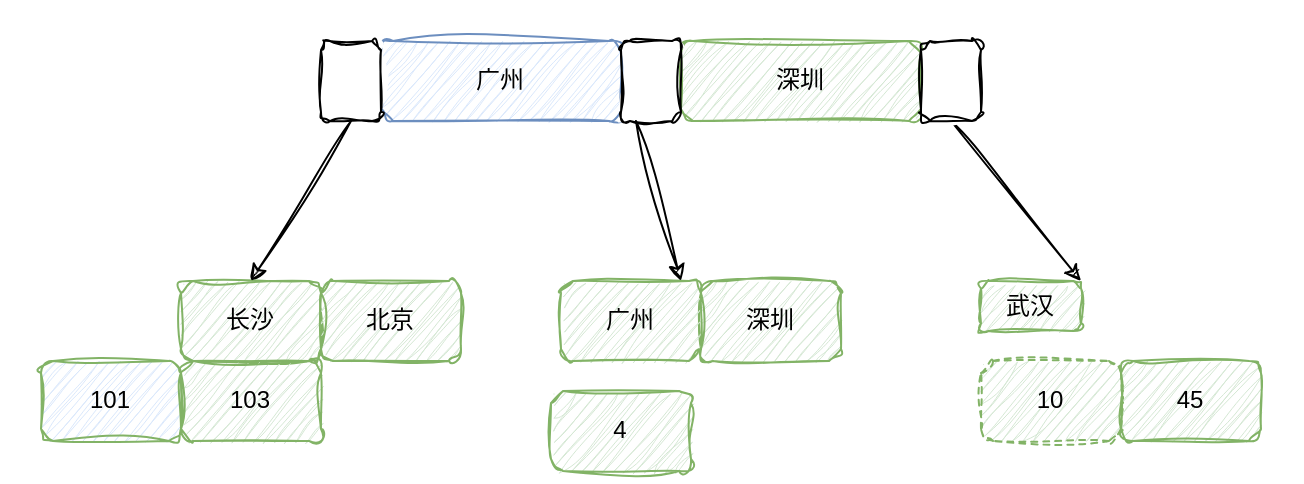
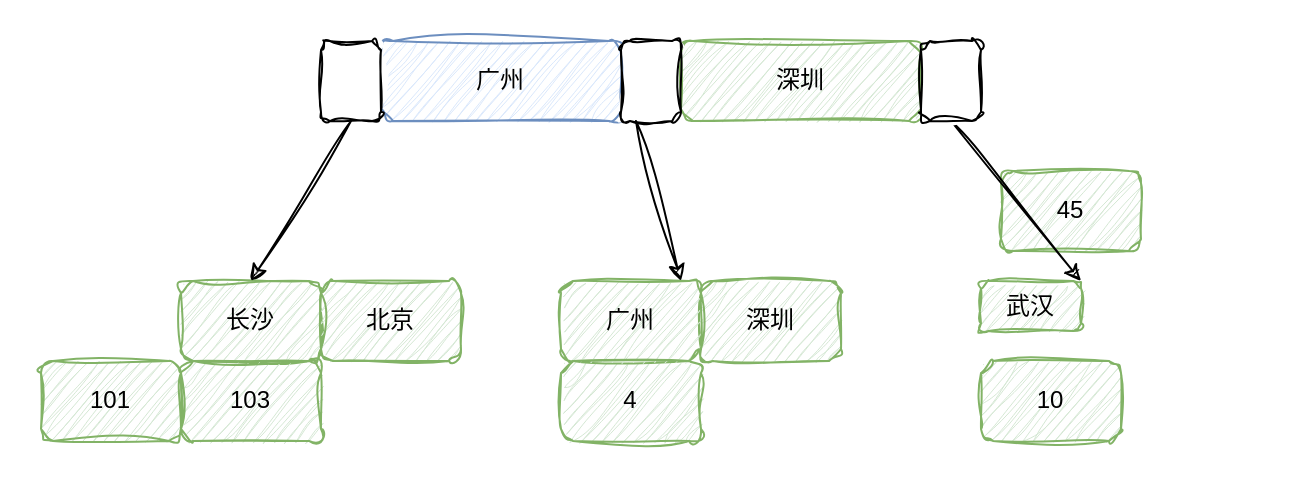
(111, 401) -> (111, 401)
(1051, 401) -> (1051, 401)
(1191, 401) -> (1071, 211)
(621, 431) -> (631, 401)
